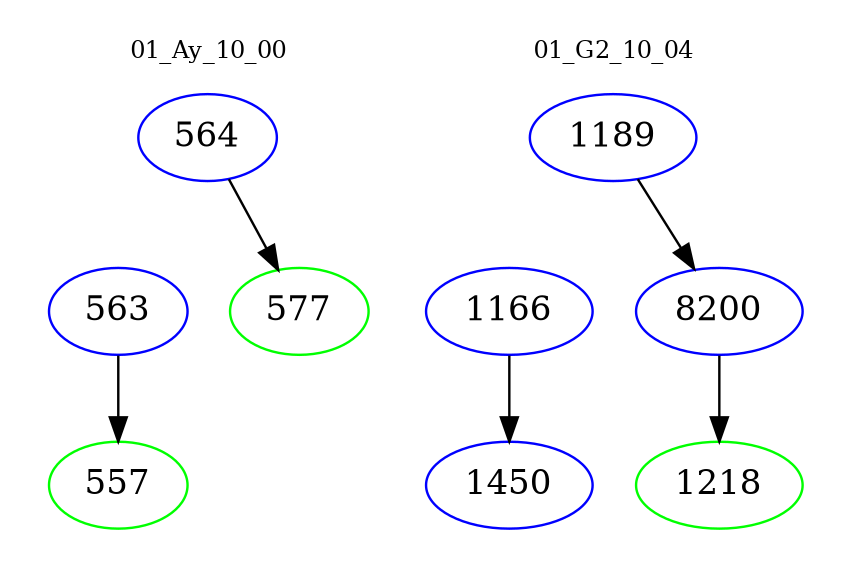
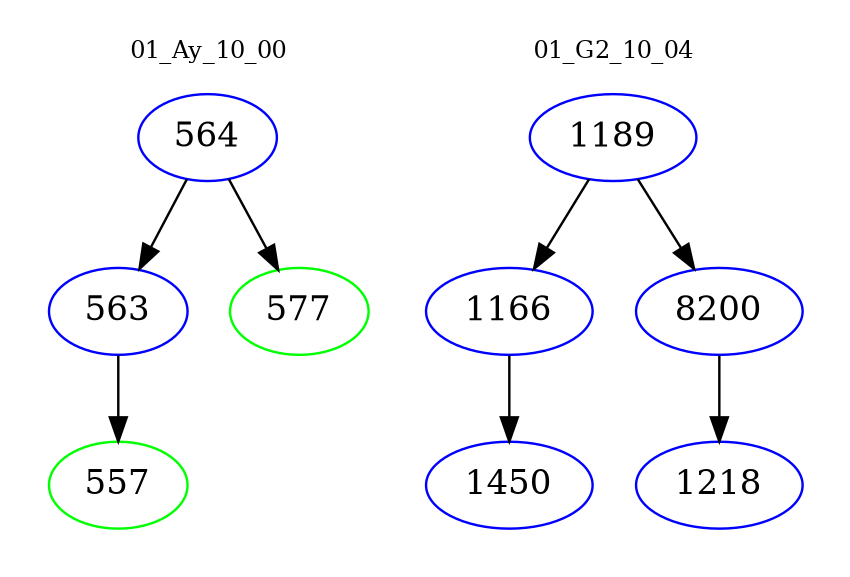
none -> (169, 213)
none -> (568, 214)
(719, 485) -> (719, 485)
